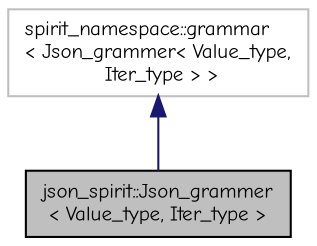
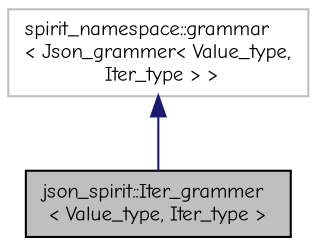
(158, 204) -> (158, 204)
